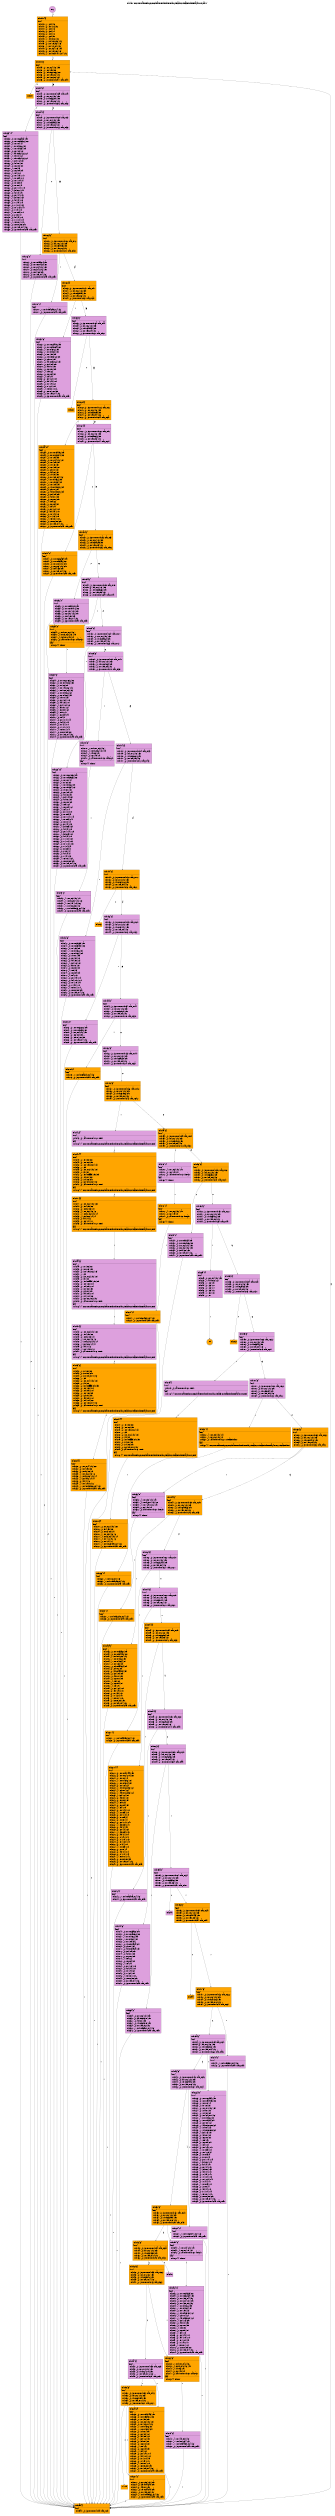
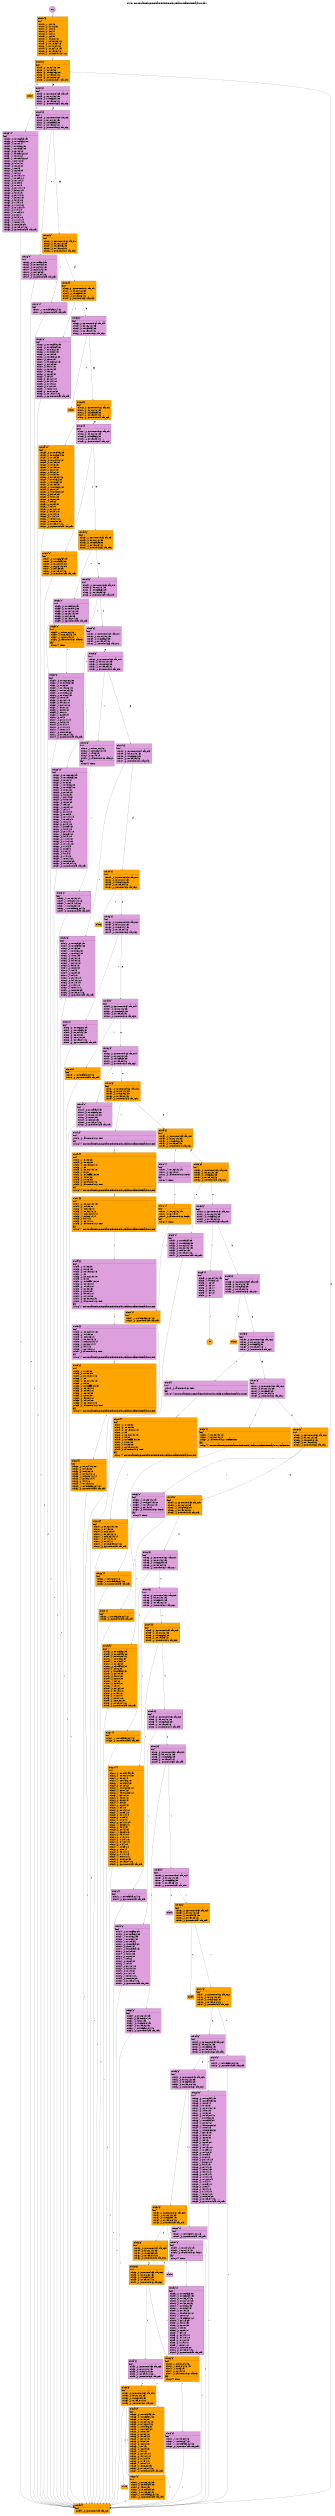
none -> (94, 1115)
